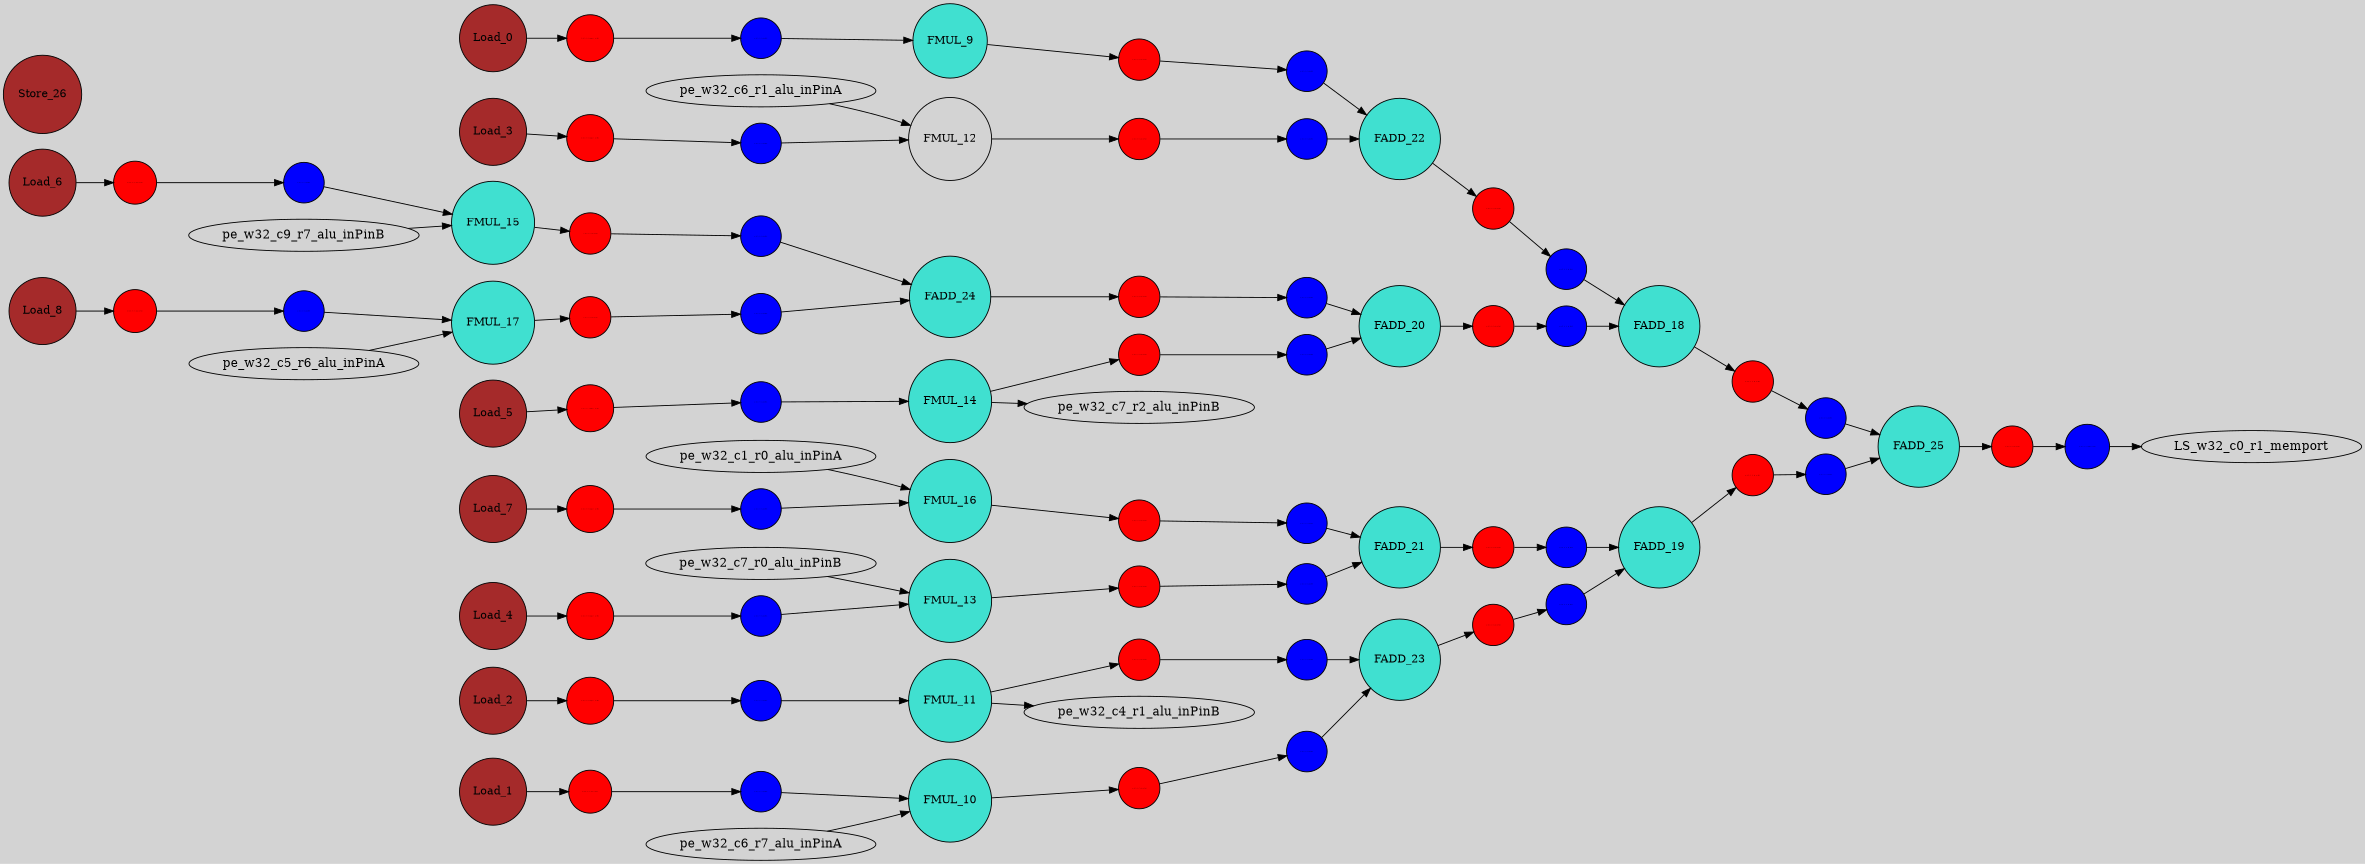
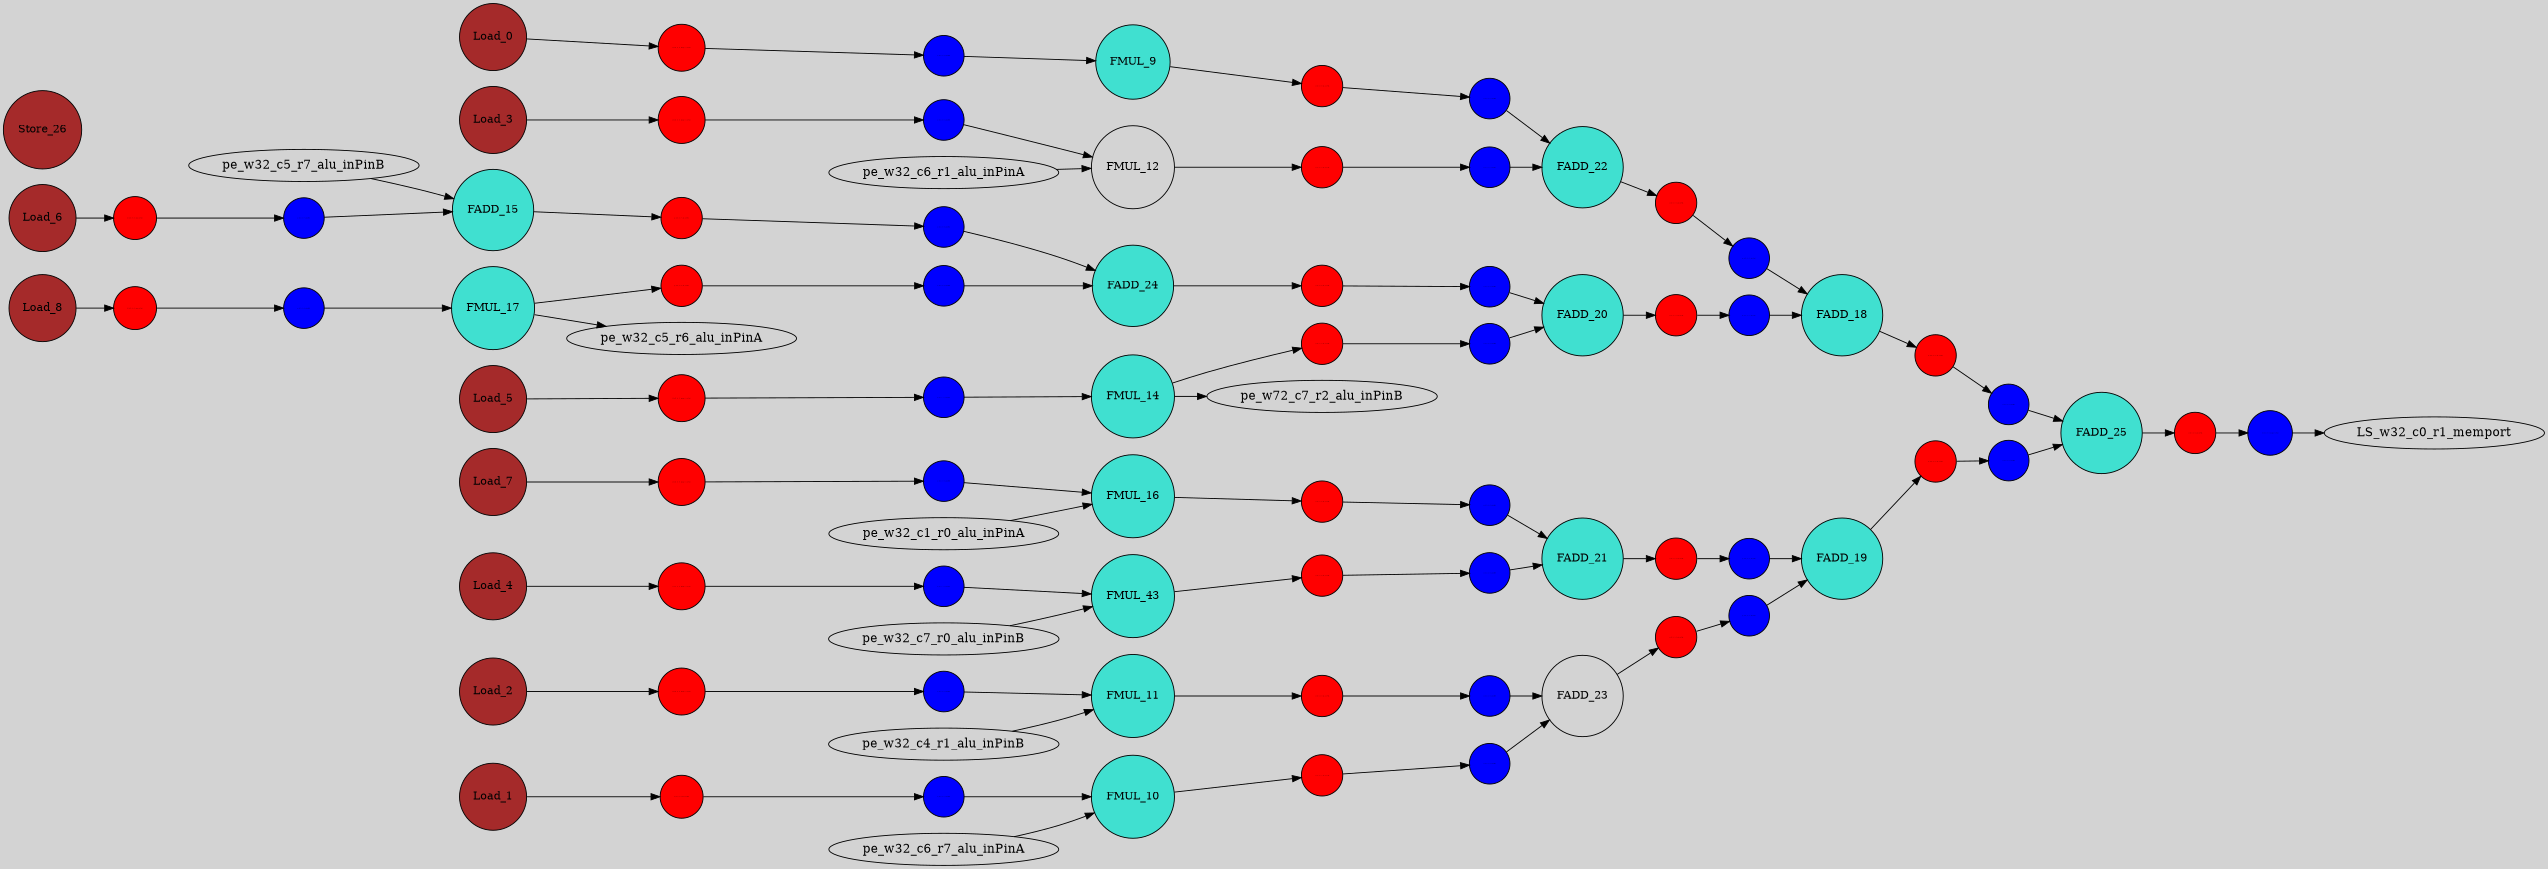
(493, 223) -> (493, 210)
(304, 235) -> (304, 165)
(406, 342) -> (566, 320)
(1139, 407) -> (1322, 396)
(950, 601) -> (1133, 596)
(1400, 660) -> (1583, 696)
(1008, 704) -> (1049, 723)
